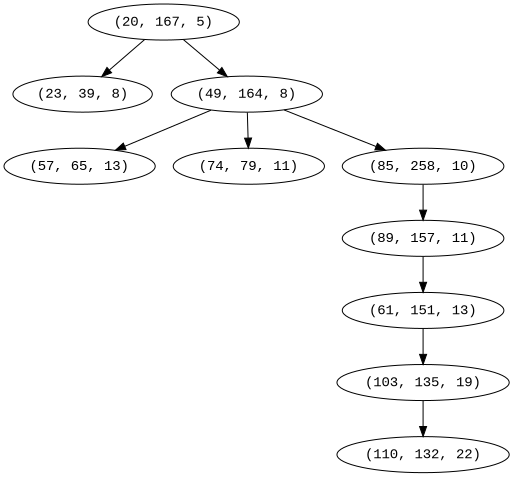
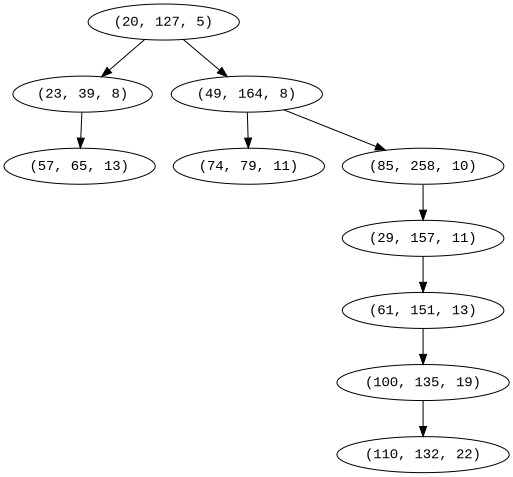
(164, 22) -> (164, 22)
(168, 128) -> (81, 125)
(423, 238) -> (423, 238)
(423, 383) -> (423, 383)
